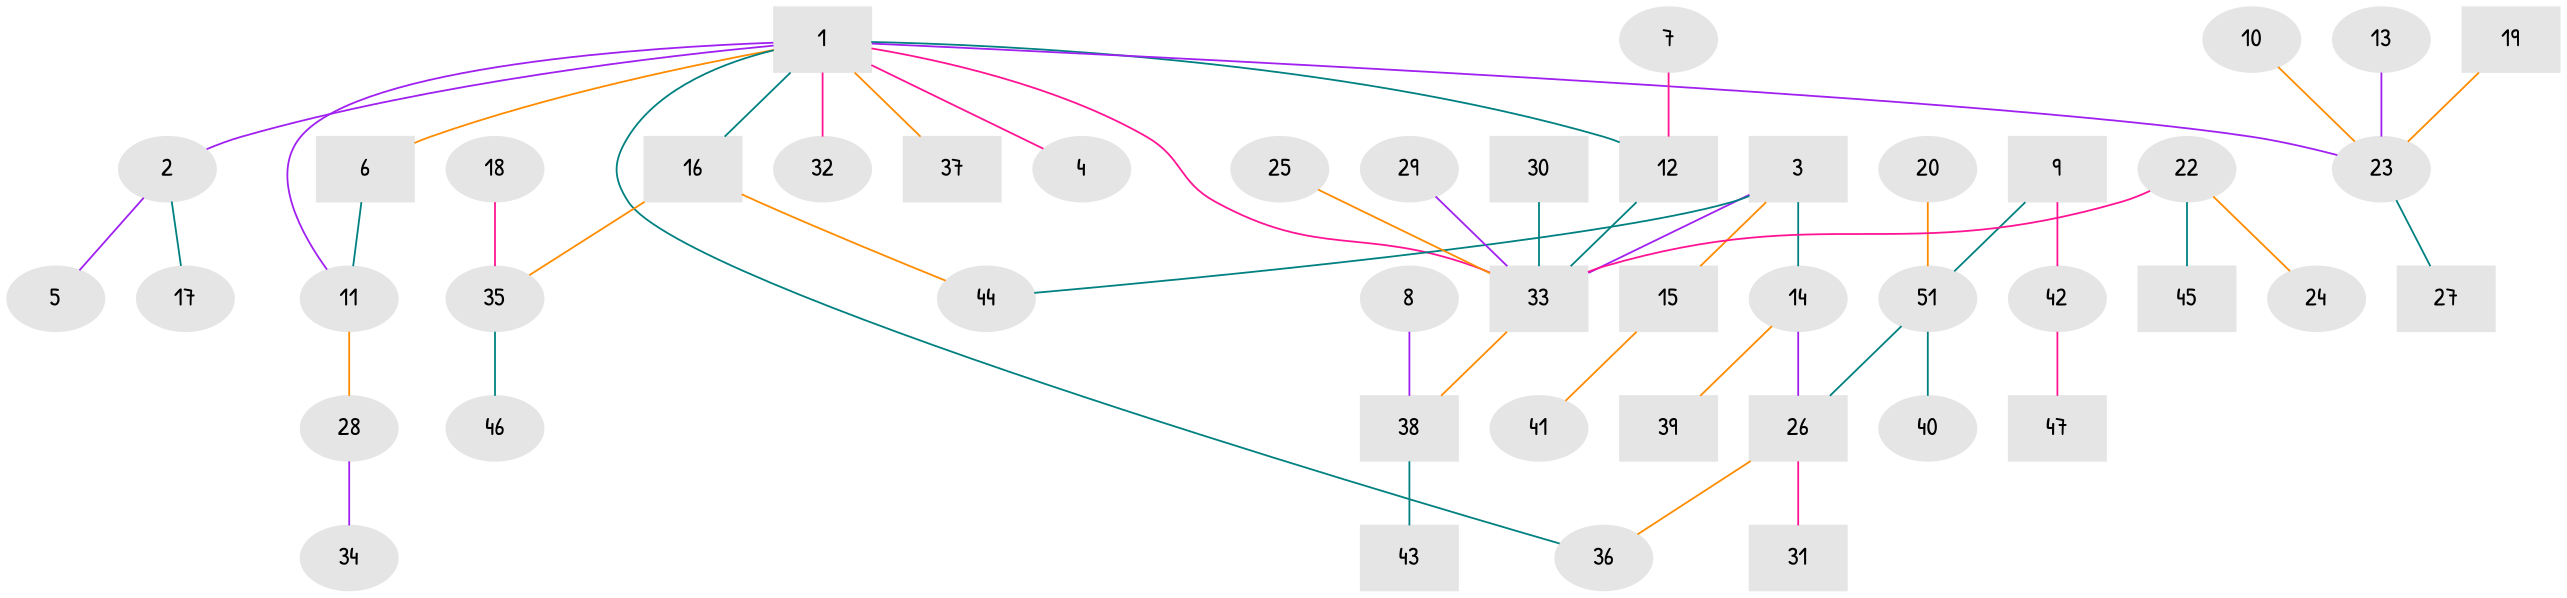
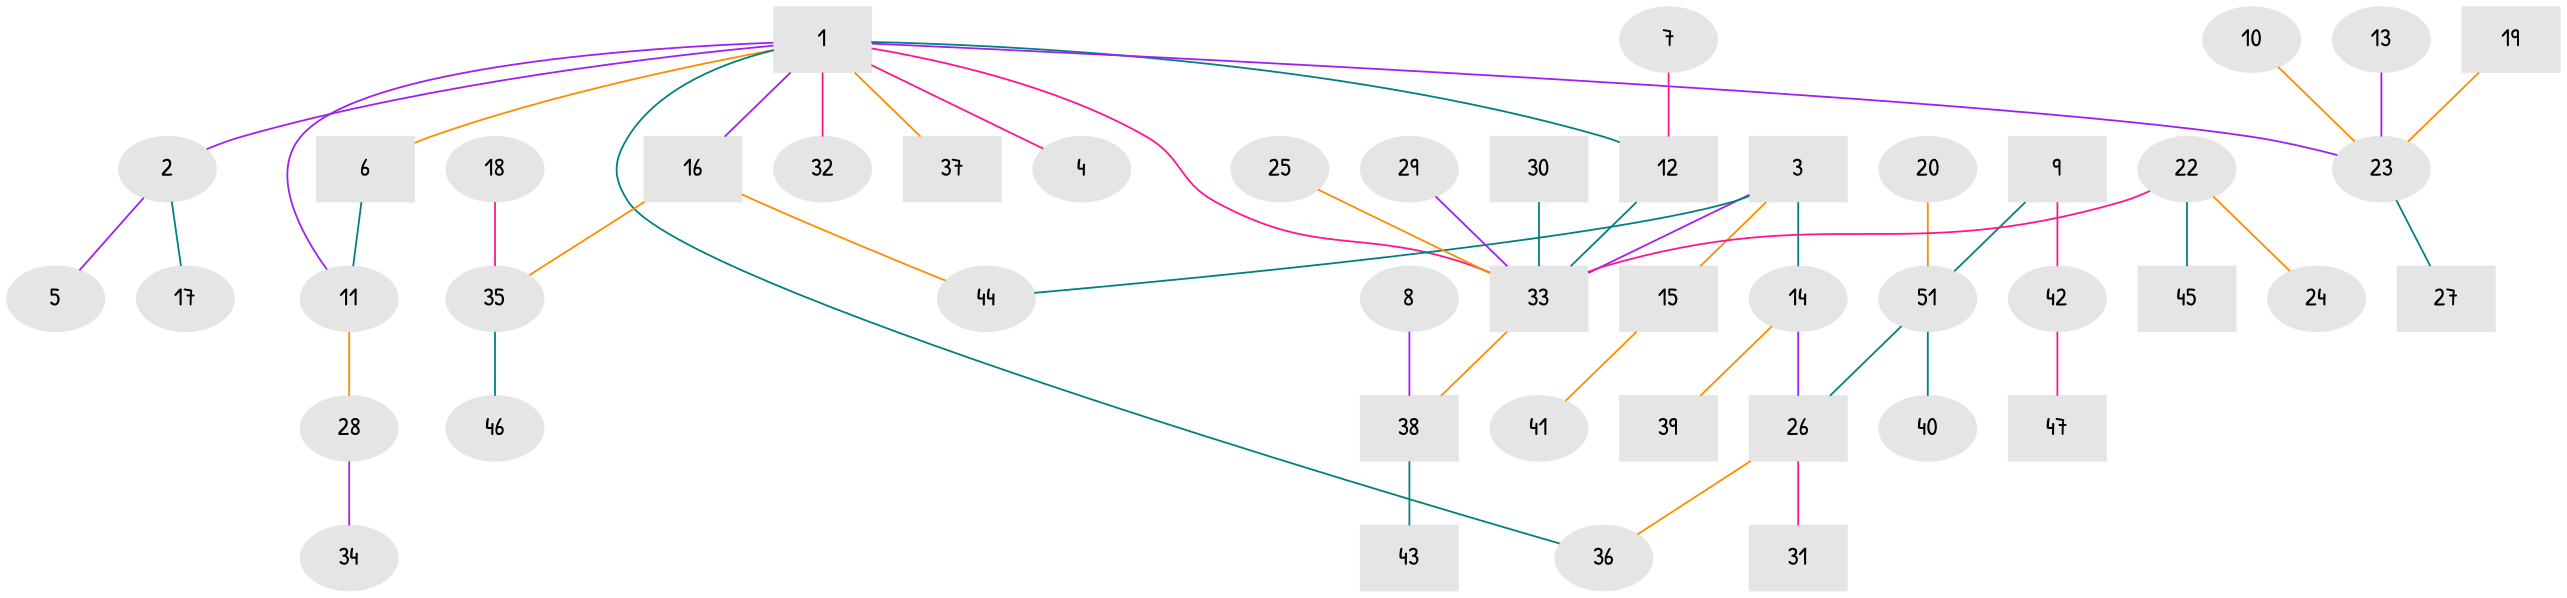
(758, 105) -> (758, 105)
